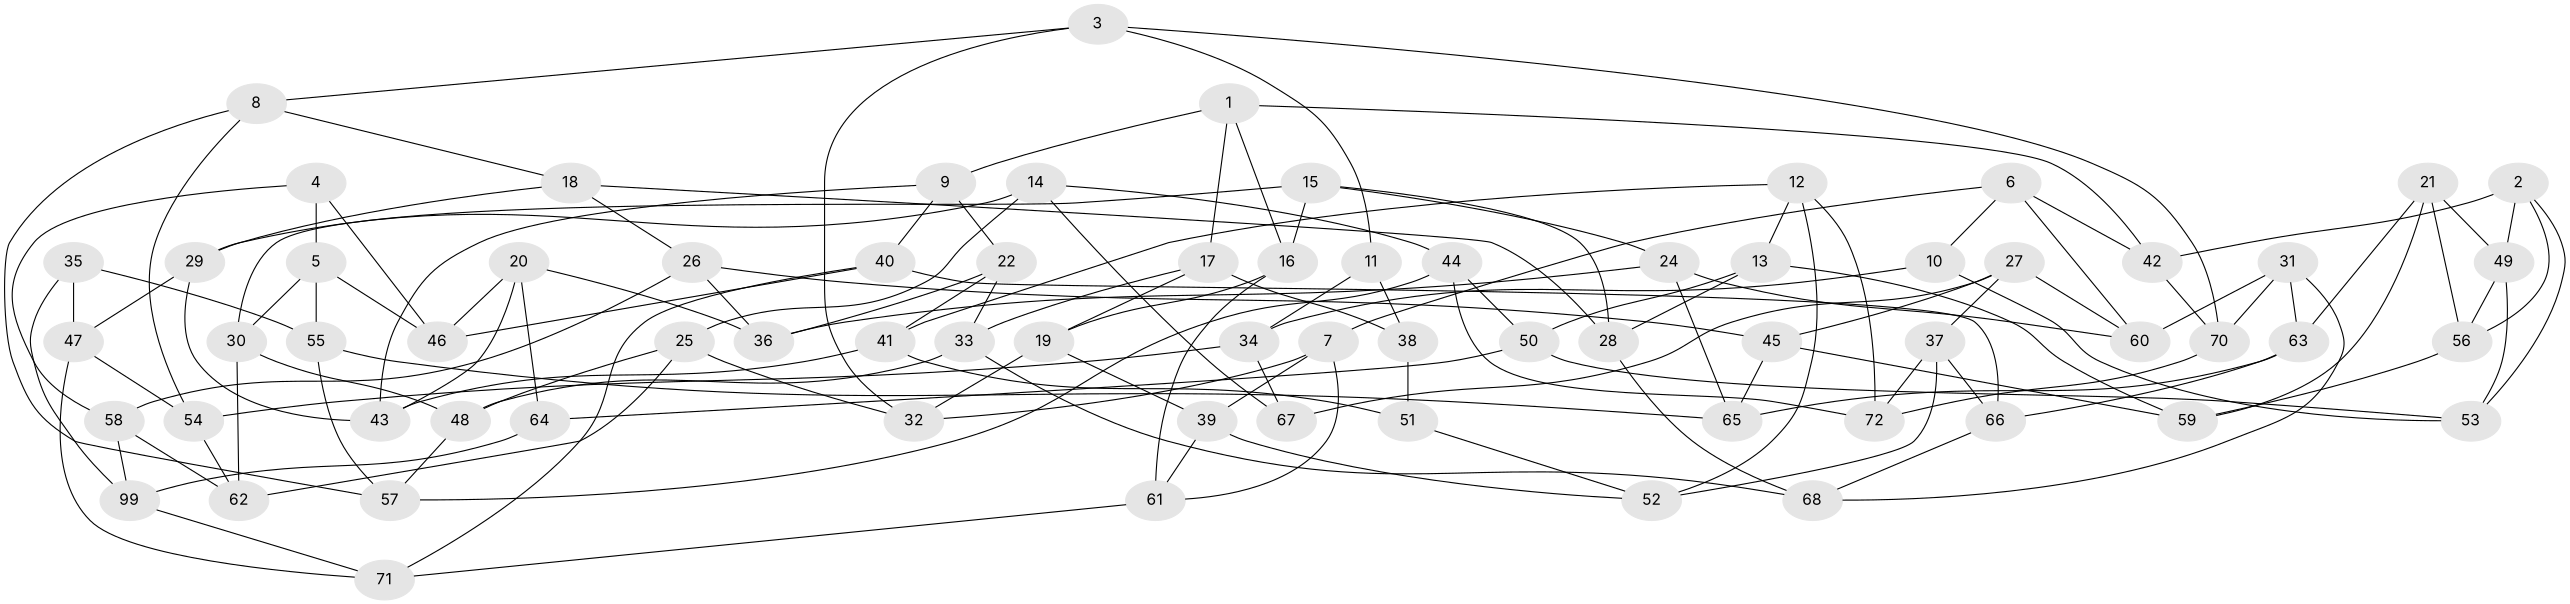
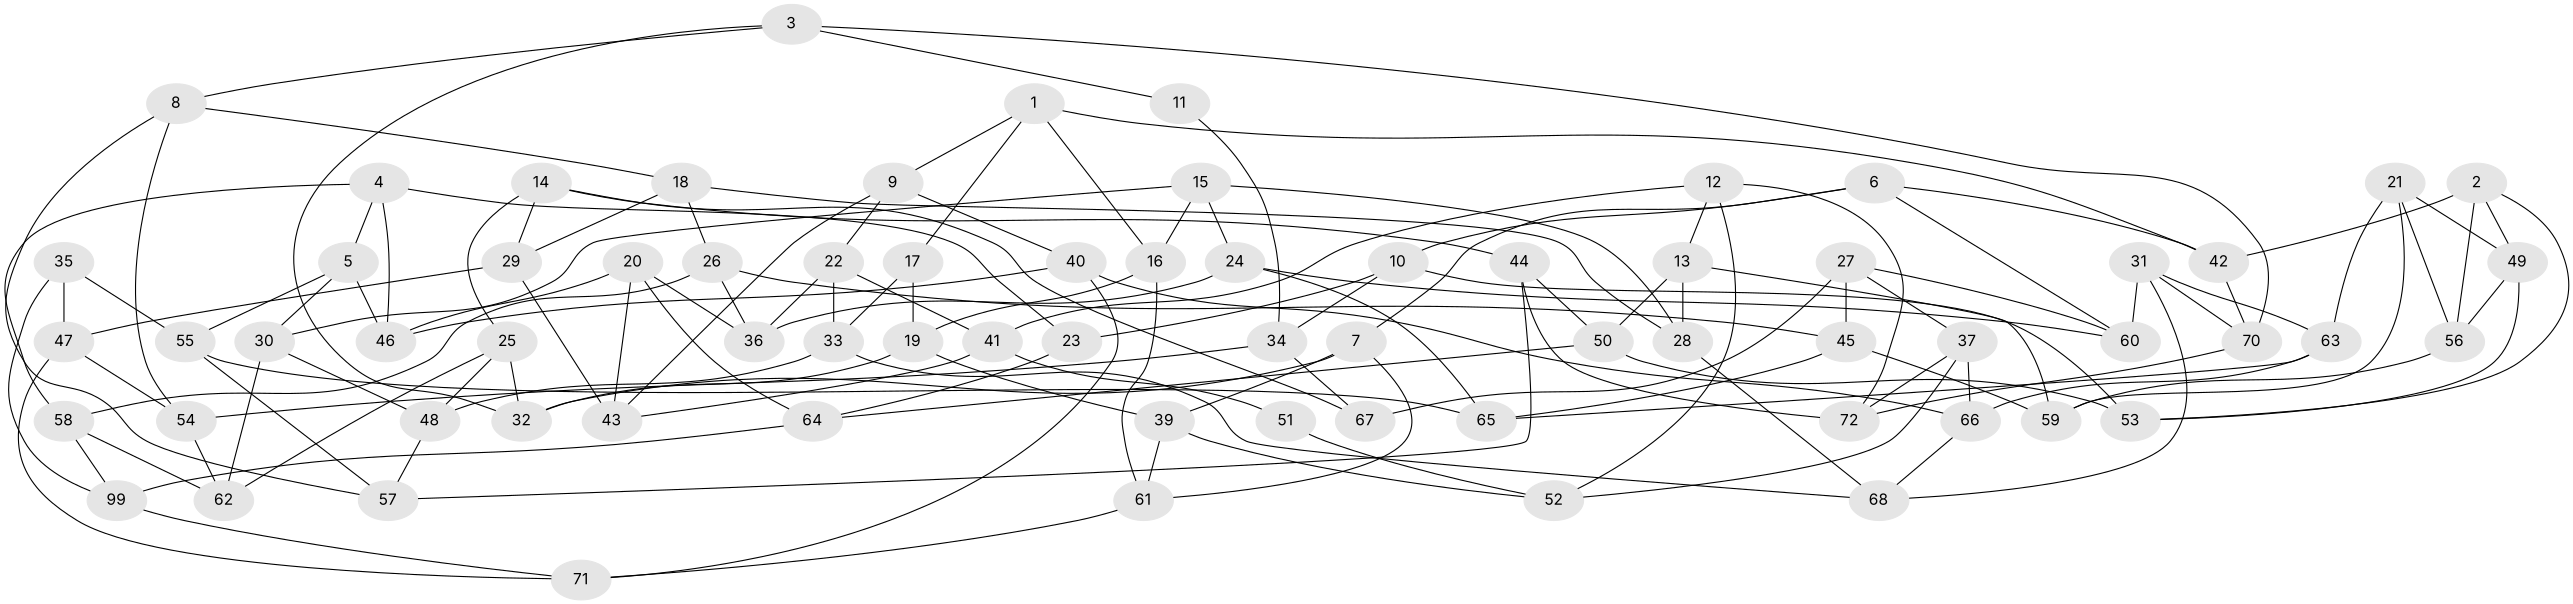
none -> (1072, 342)
(1408, 342) -> none
